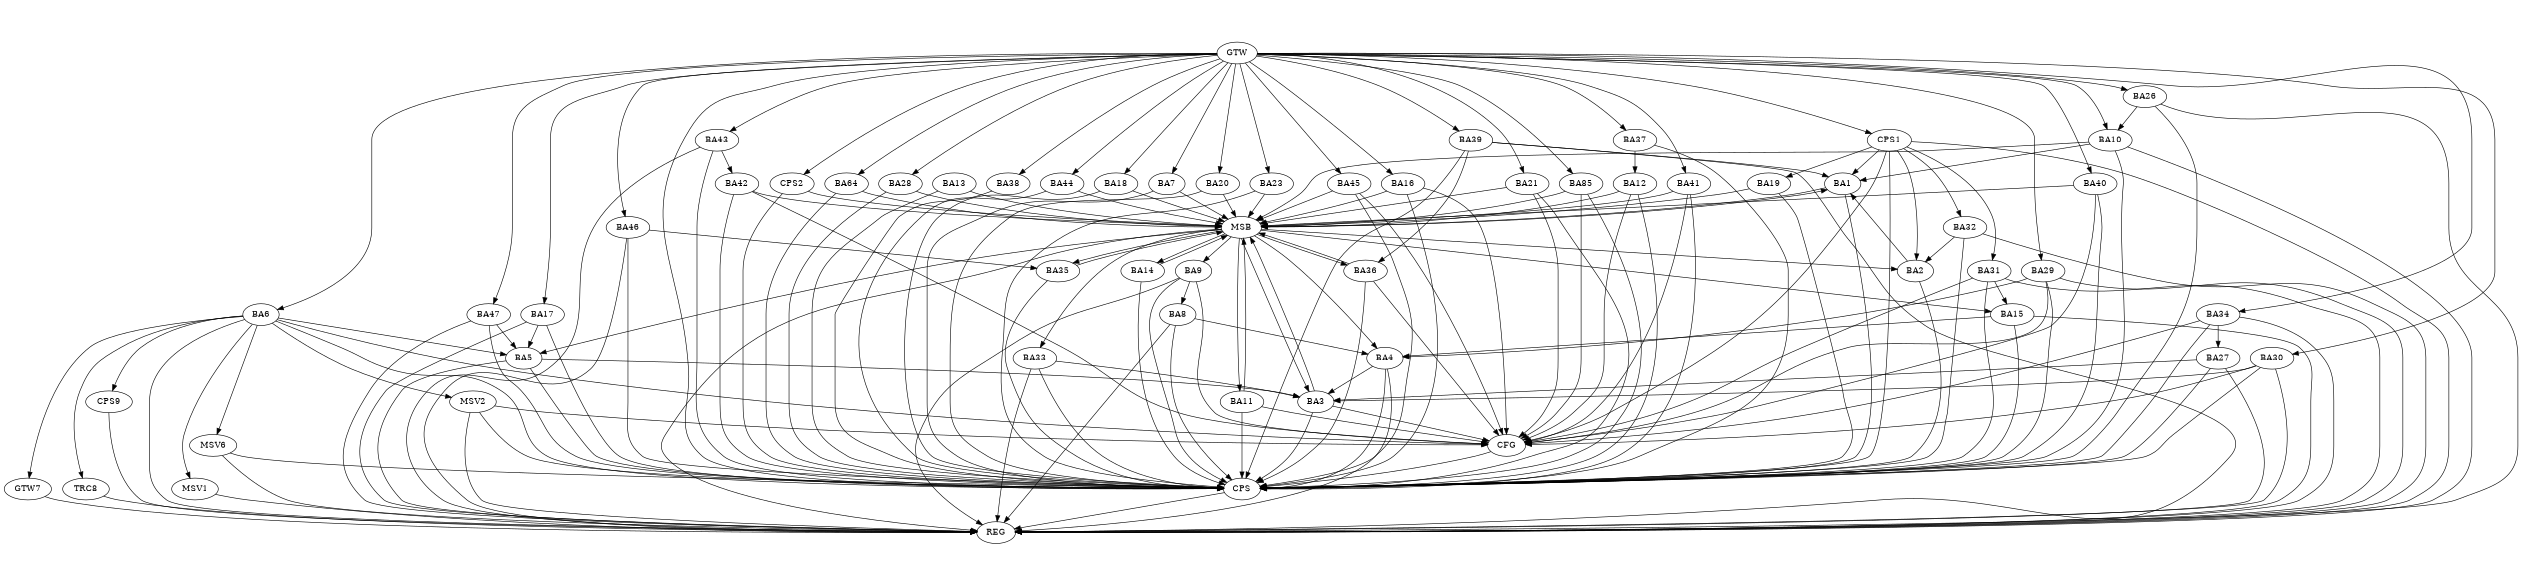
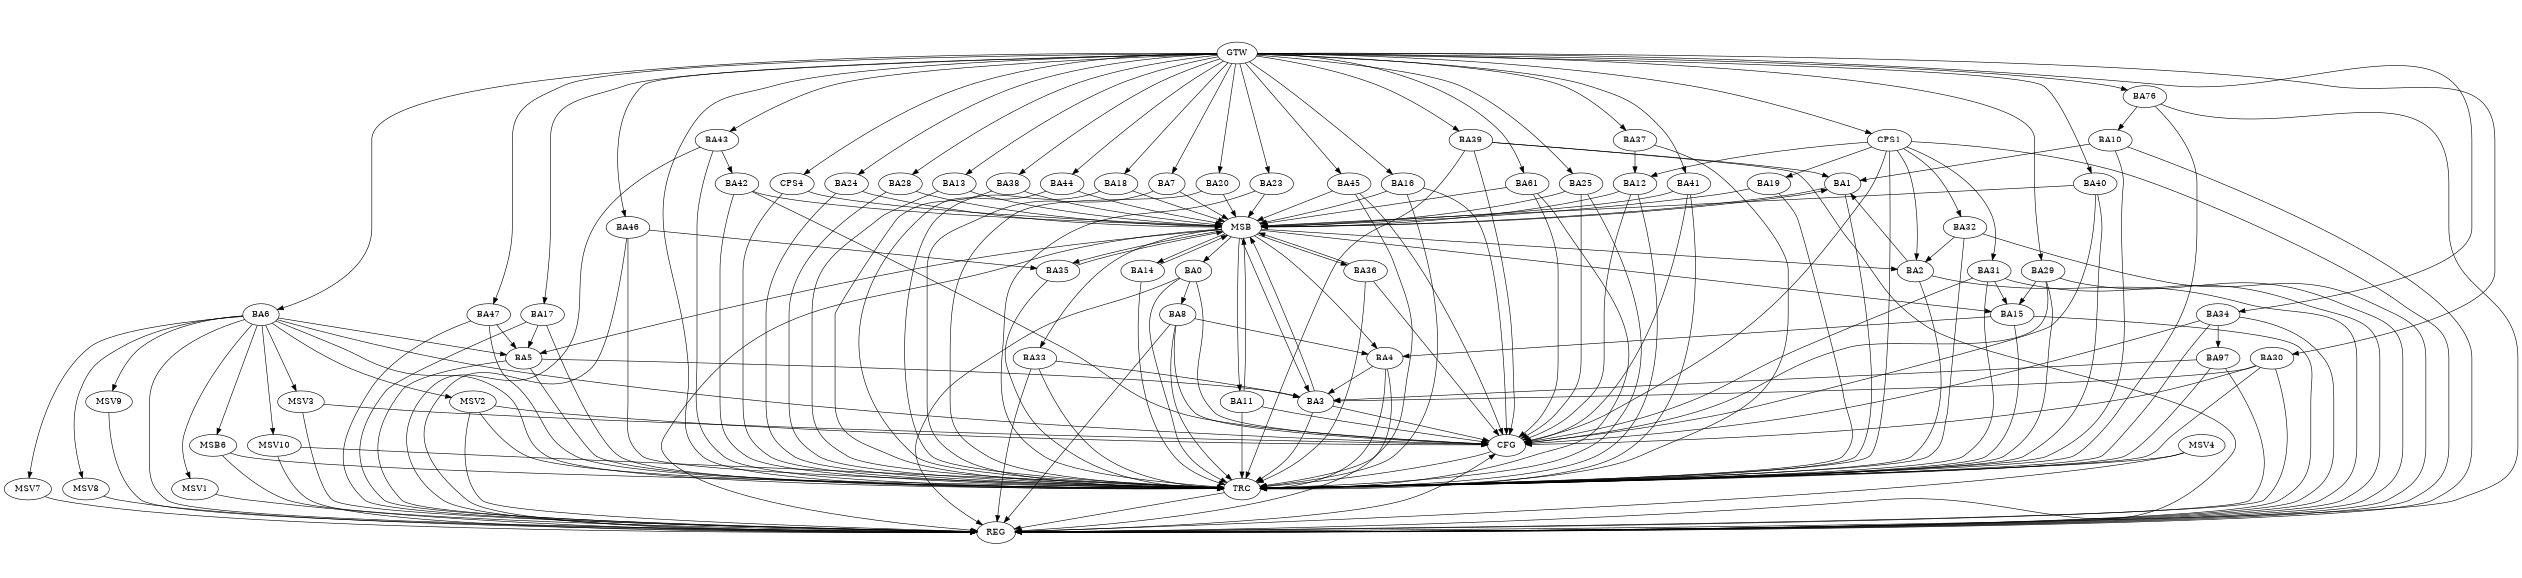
(1692, 62) -> (1088, 98)
(2145, 97) -> (2145, 97)
(1667, 153) -> (1119, 212)
(1868, 160) -> (1761, 154)
(792, 184) -> (792, 184)
(847, 184) -> (847, 184)
(1527, 184) -> (1527, 184)
(1581, 184) -> (1581, 184)
(1439, 210) -> (1507, 288)
(1194, 271) -> (1194, 271)
(1767, 327) -> (2029, 292)
(2218, 358) -> (2218, 358)
(109, 402) -> (109, 402)
none -> (301, 402)
none -> (1291, 432)
(213, 445) -> (213, 445)
none -> (274, 445)
none -> (2202, 445)
none -> (2350, 476)
(28, 489) -> (28, 489)
(86, 489) -> (86, 489)
(1242, 489) -> (1242, 489)
none -> (1283, 518)
